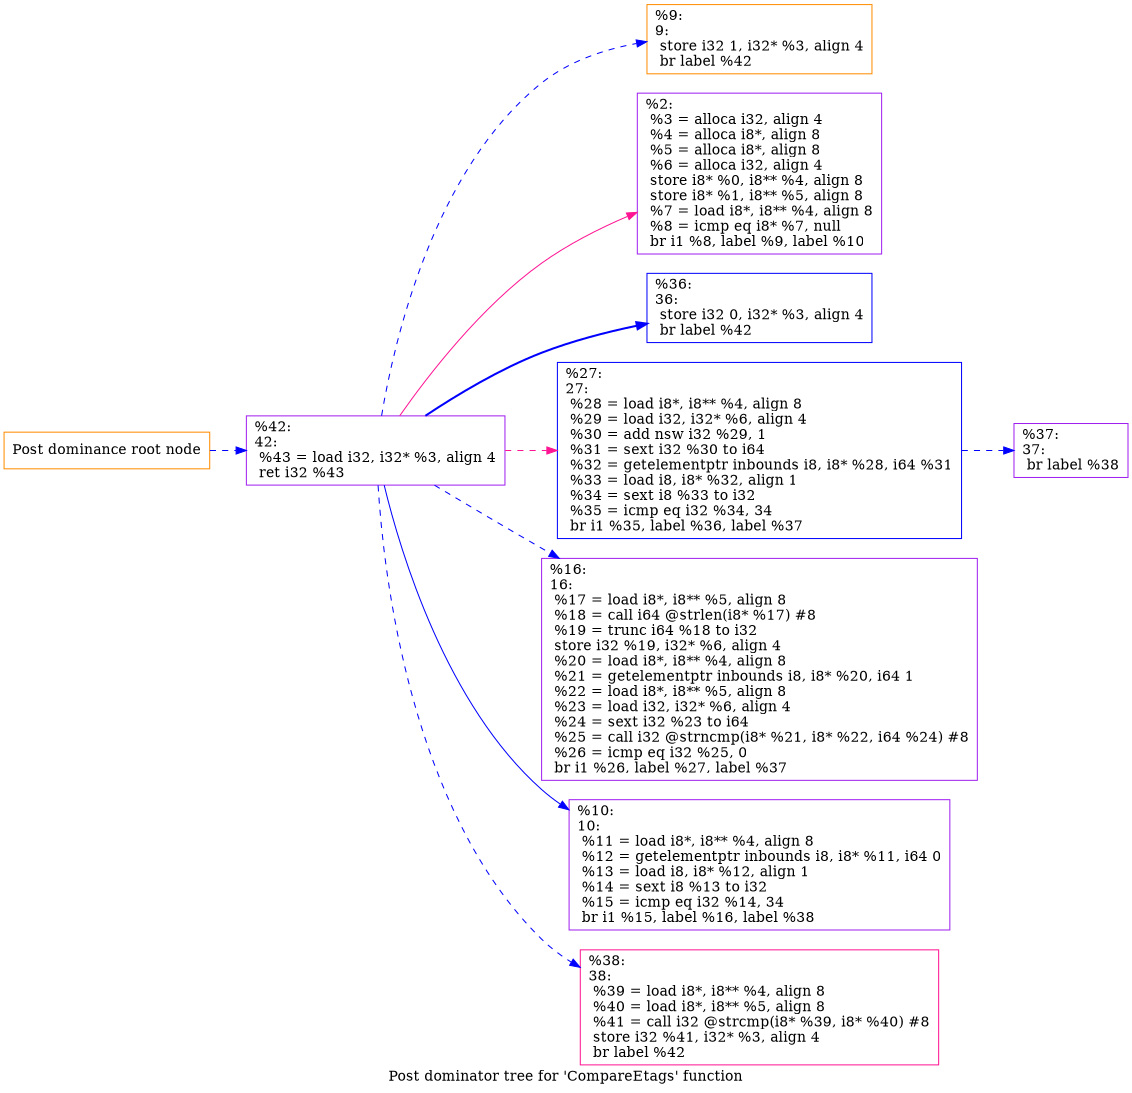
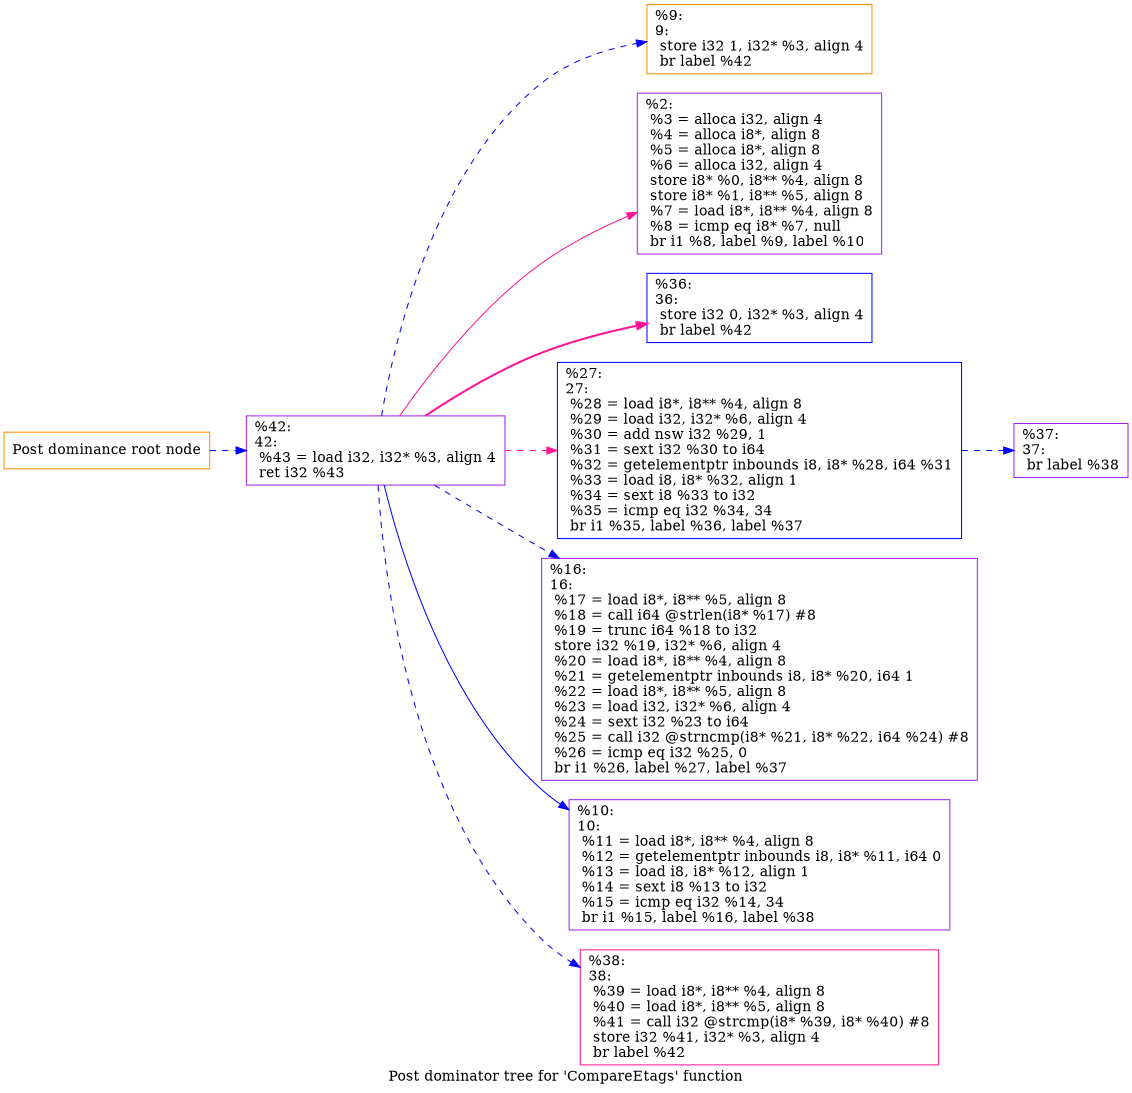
(526, 359) -> (526, 359)
